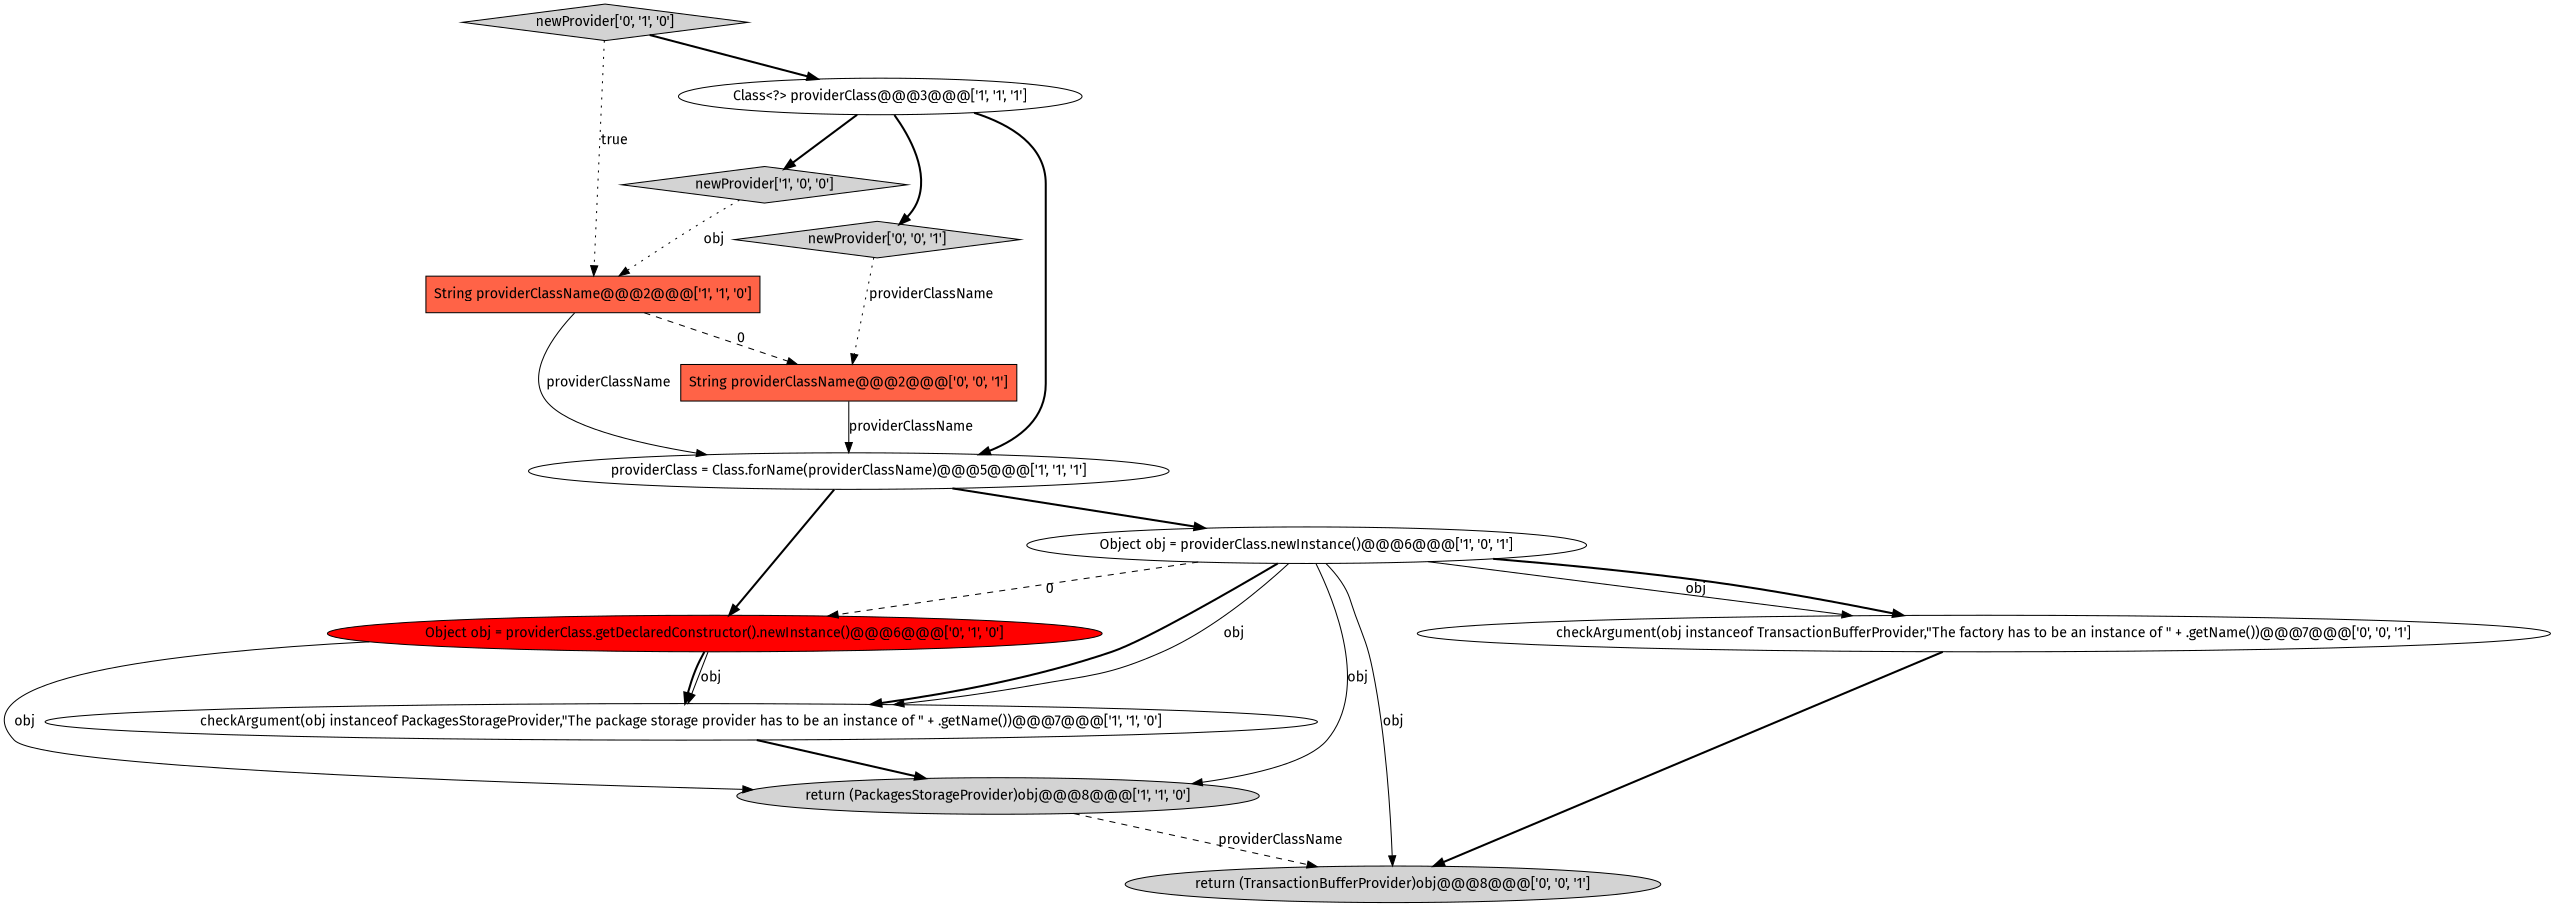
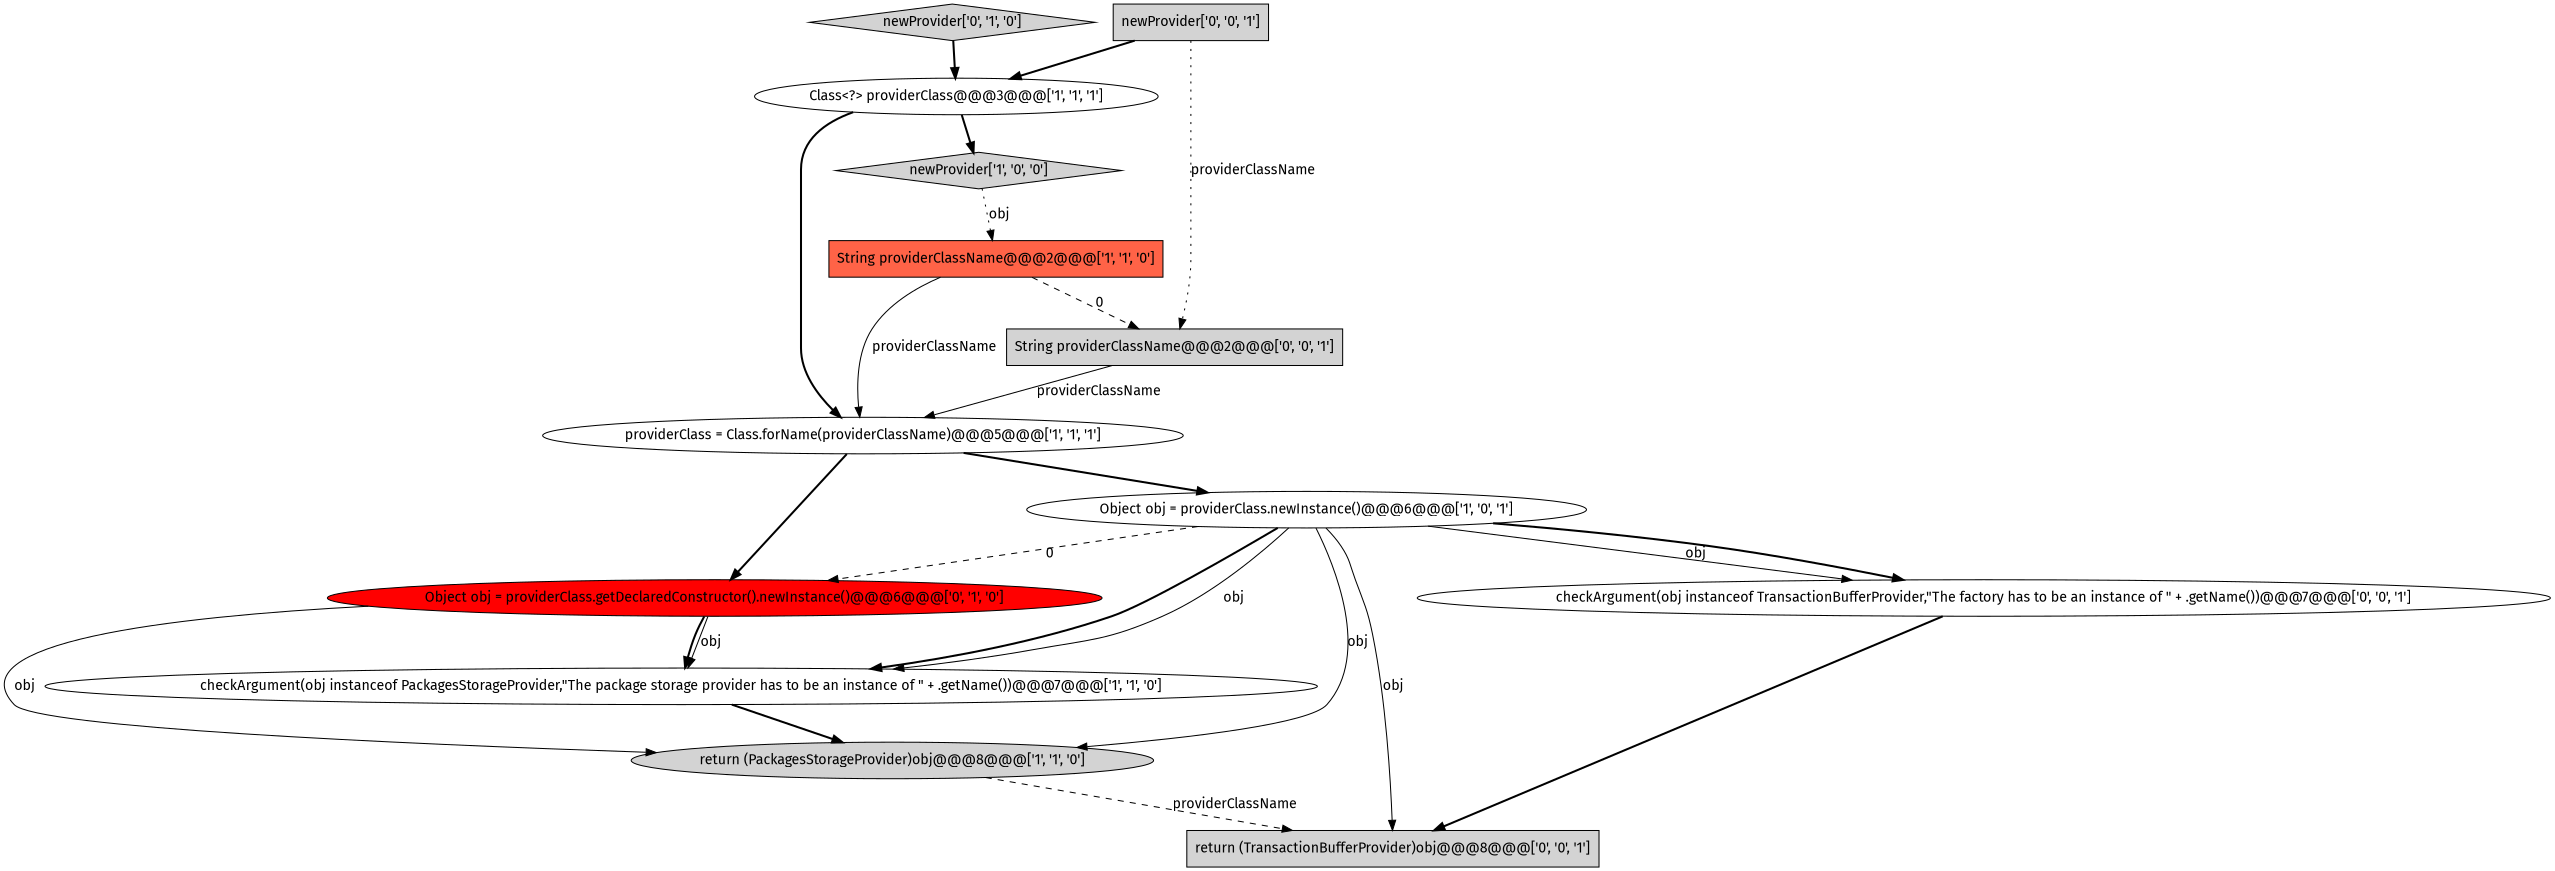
(599, 153) -> none
(919, 165) -> (1077, 58)
(877, 240) -> (1191, 22)
(849, 383) -> (1175, 347)
(1393, 884) -> (1393, 849)
